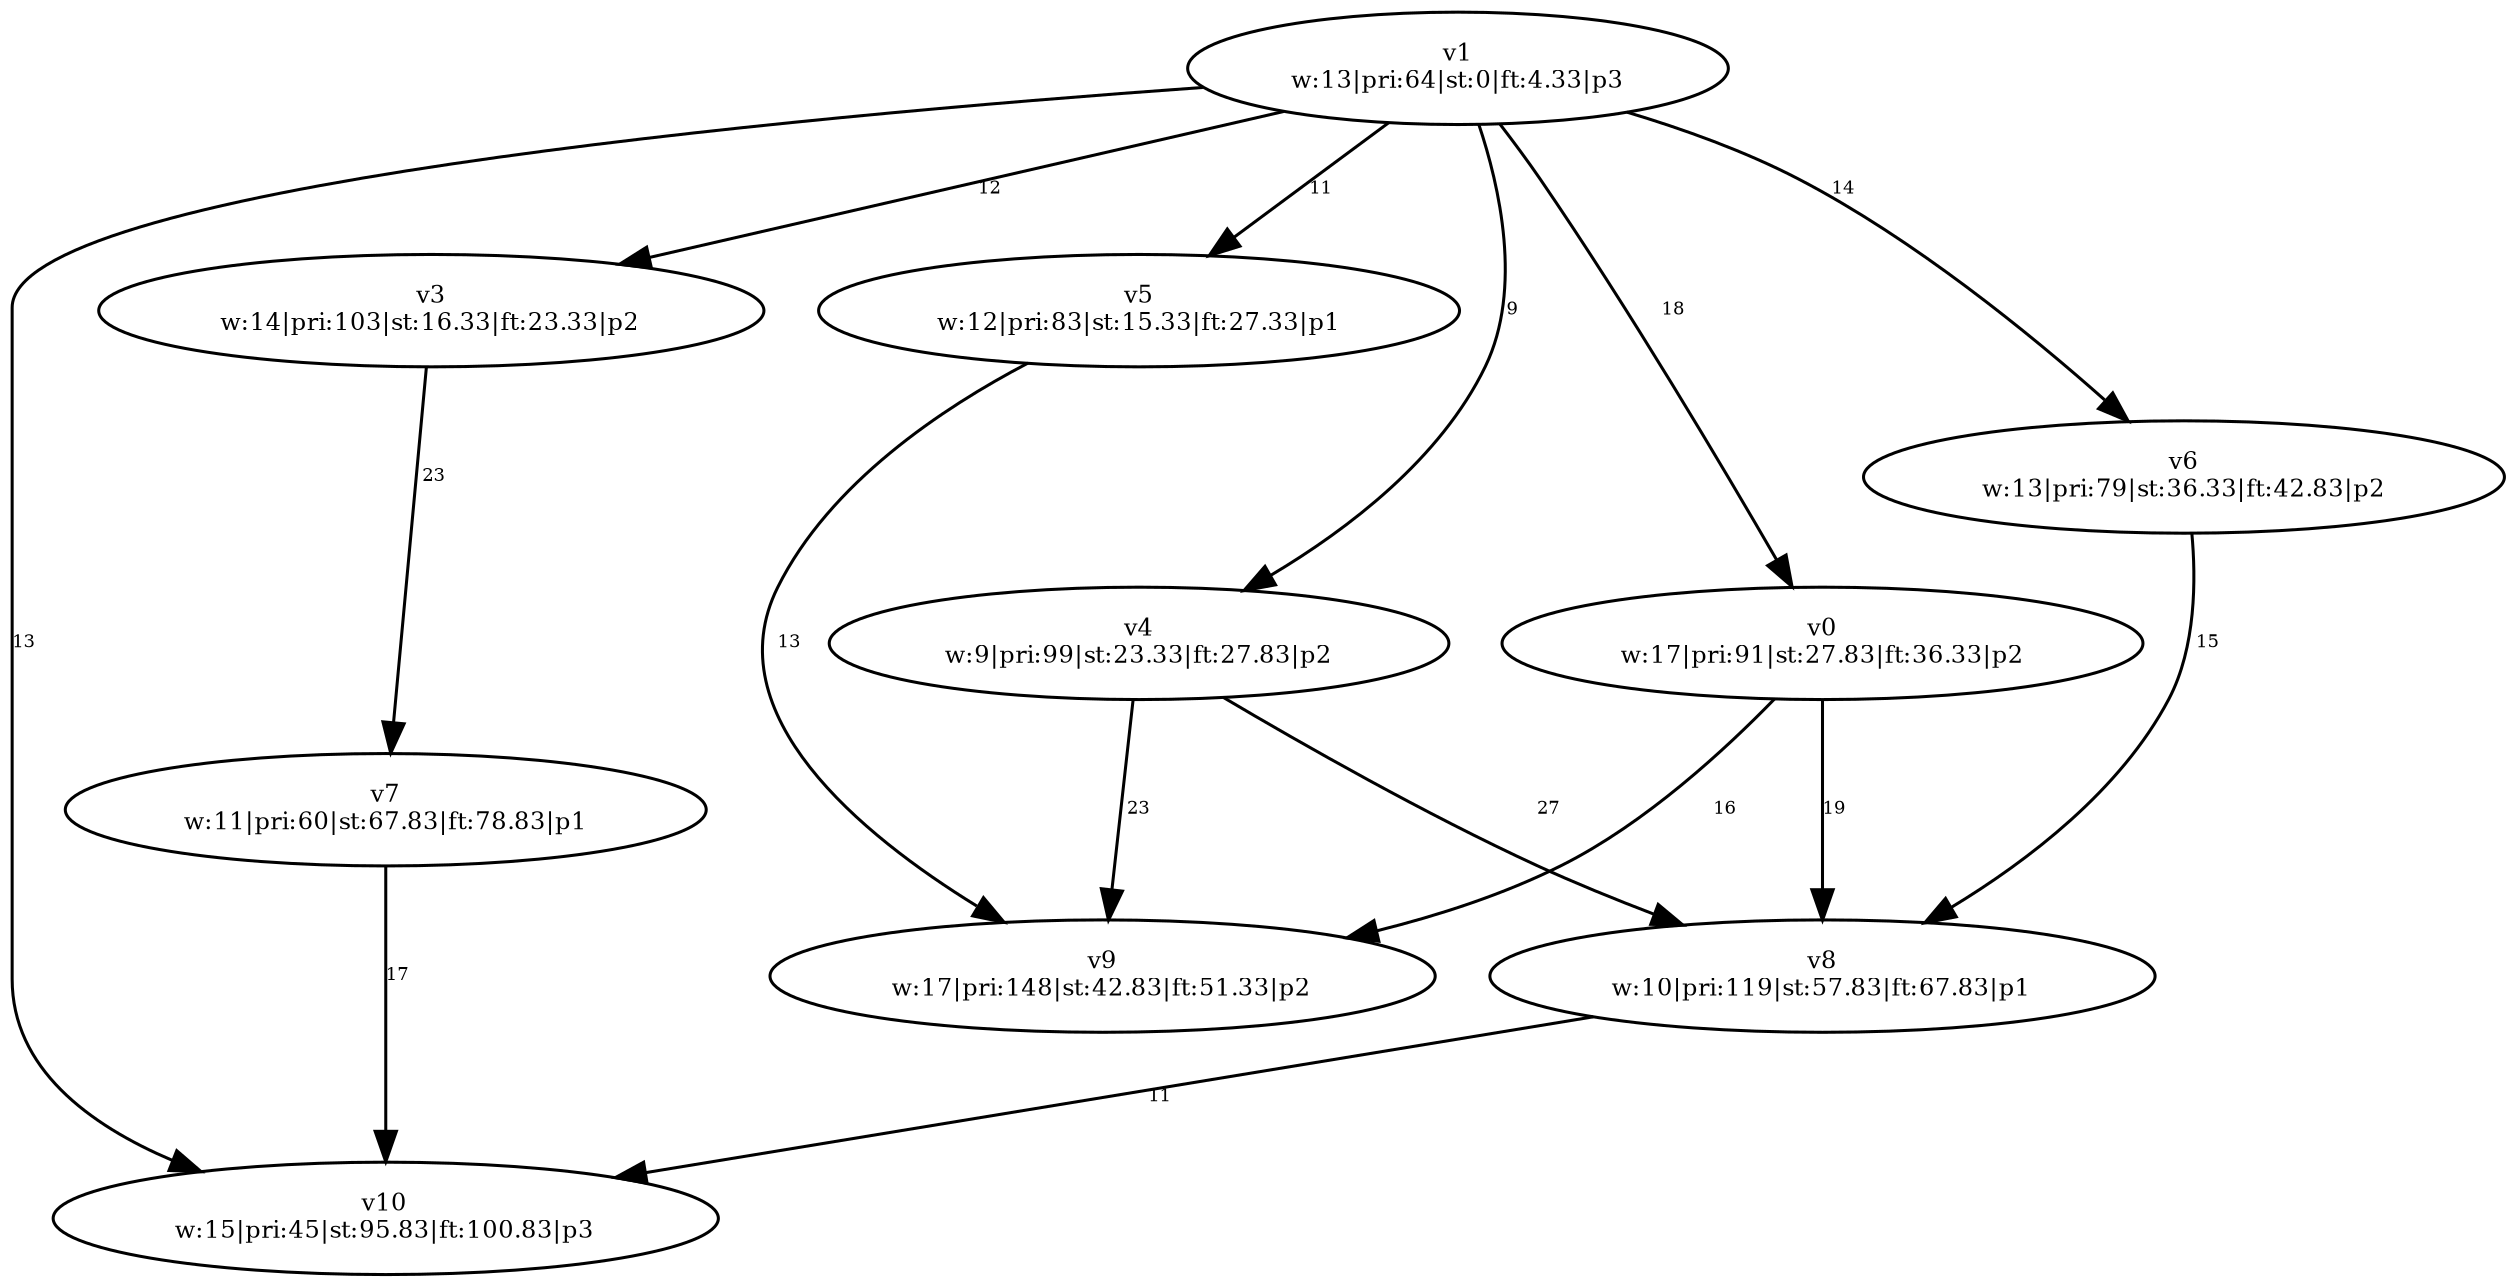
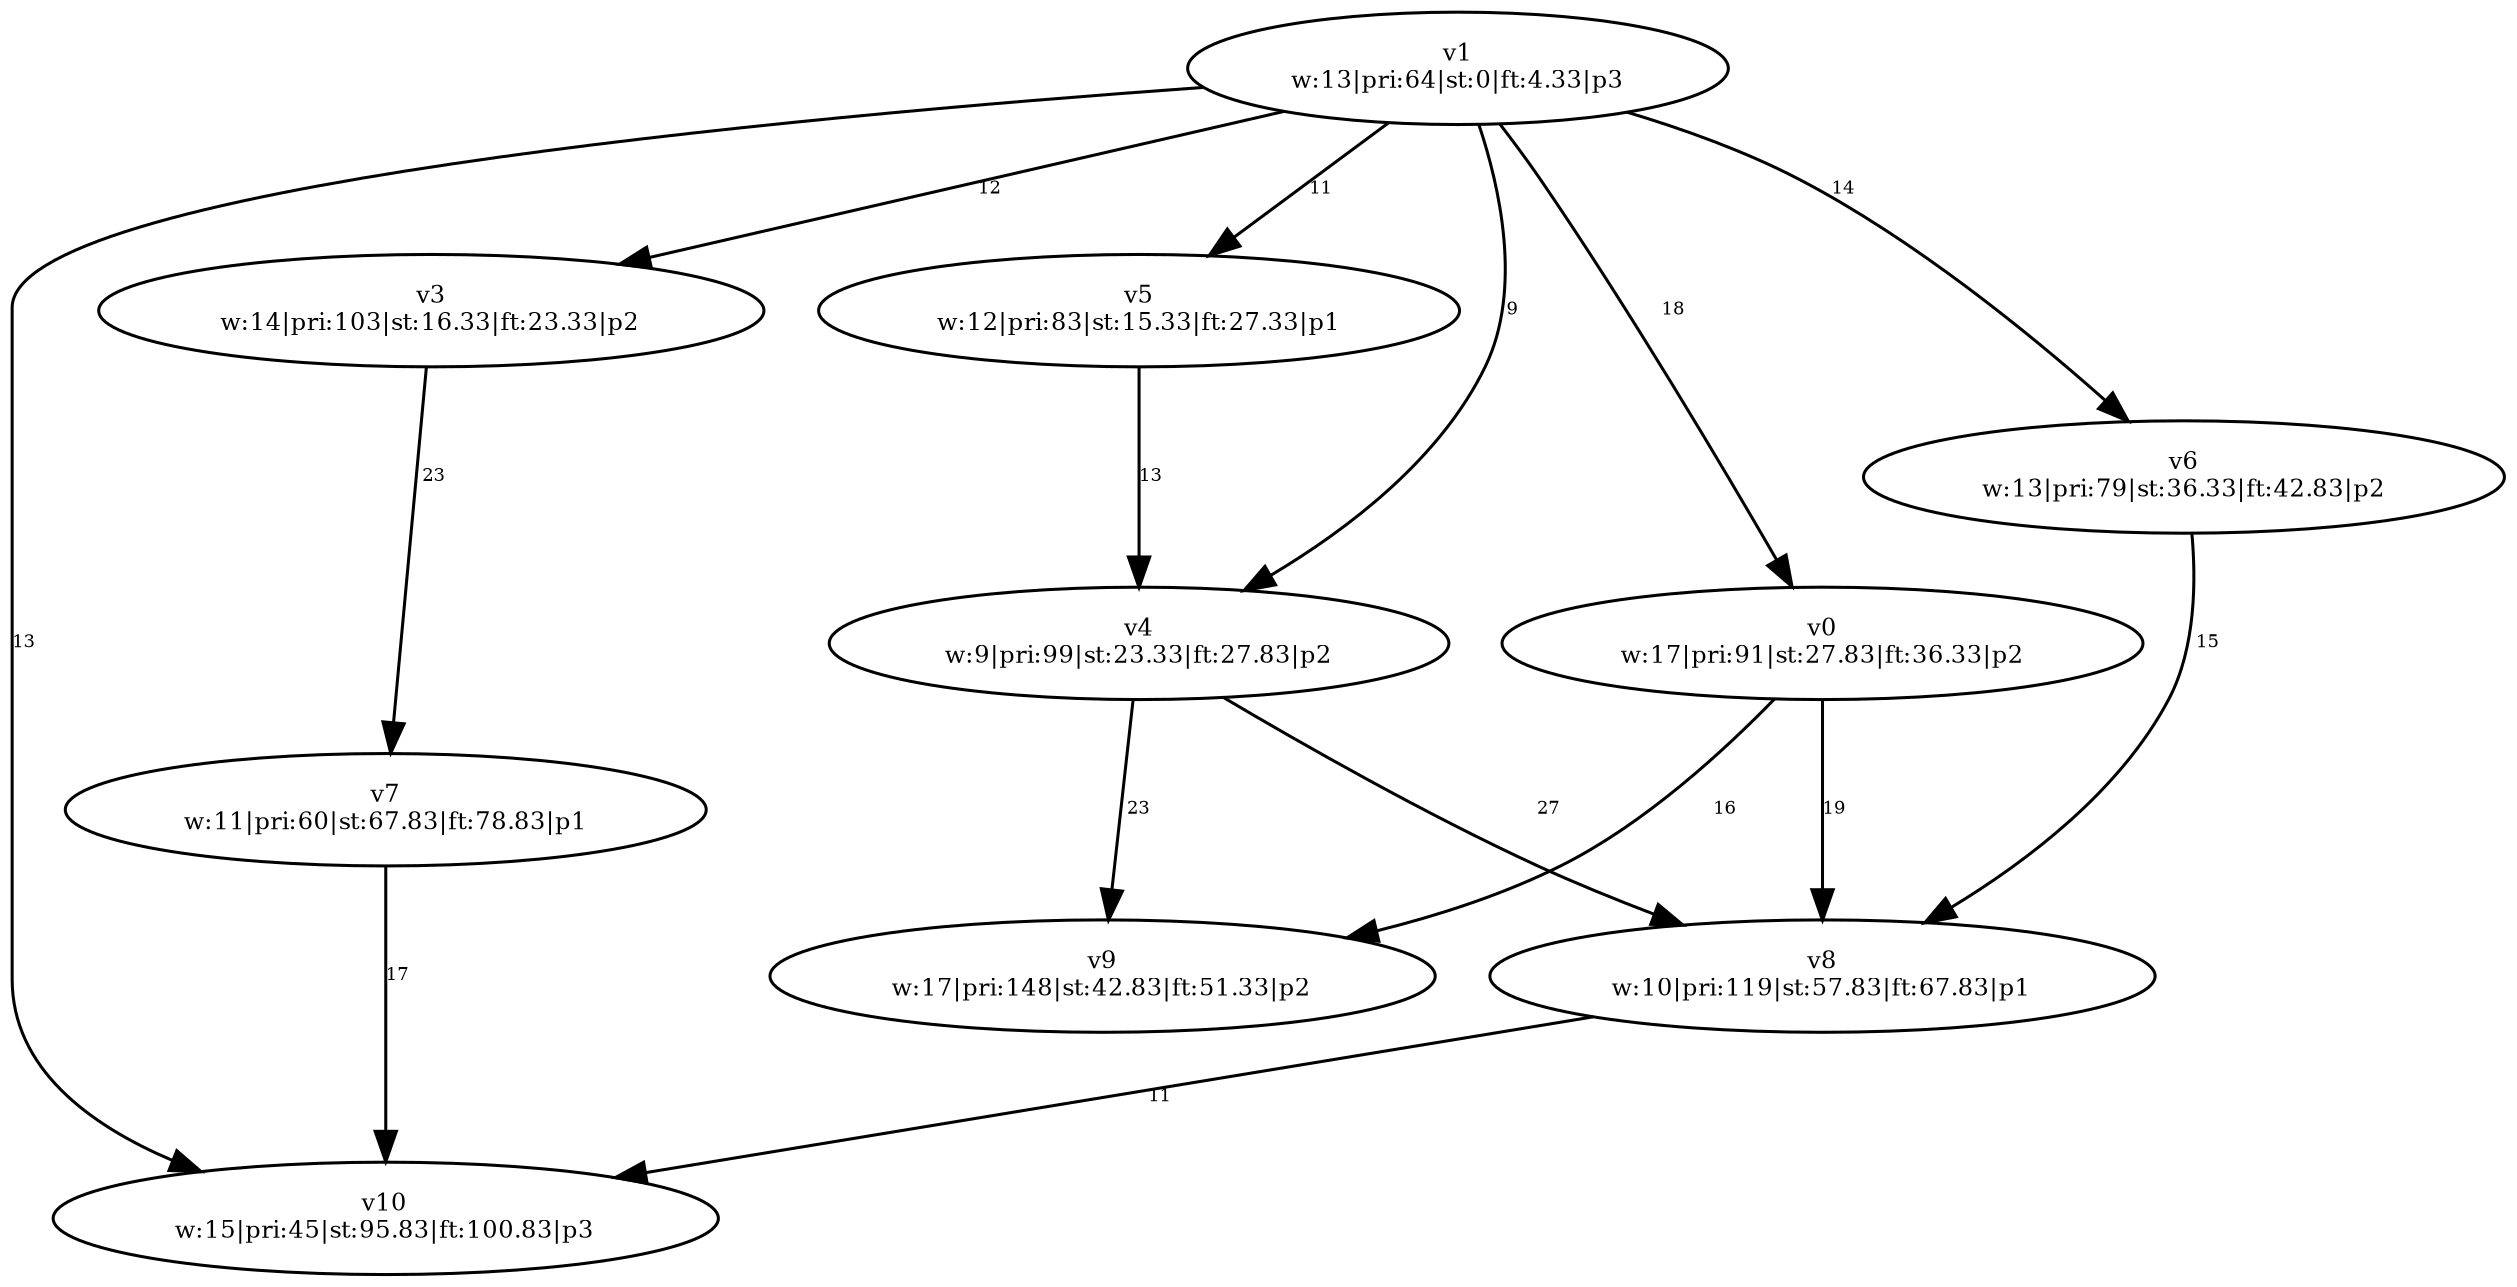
(767, 621) -> (1139, 462)
